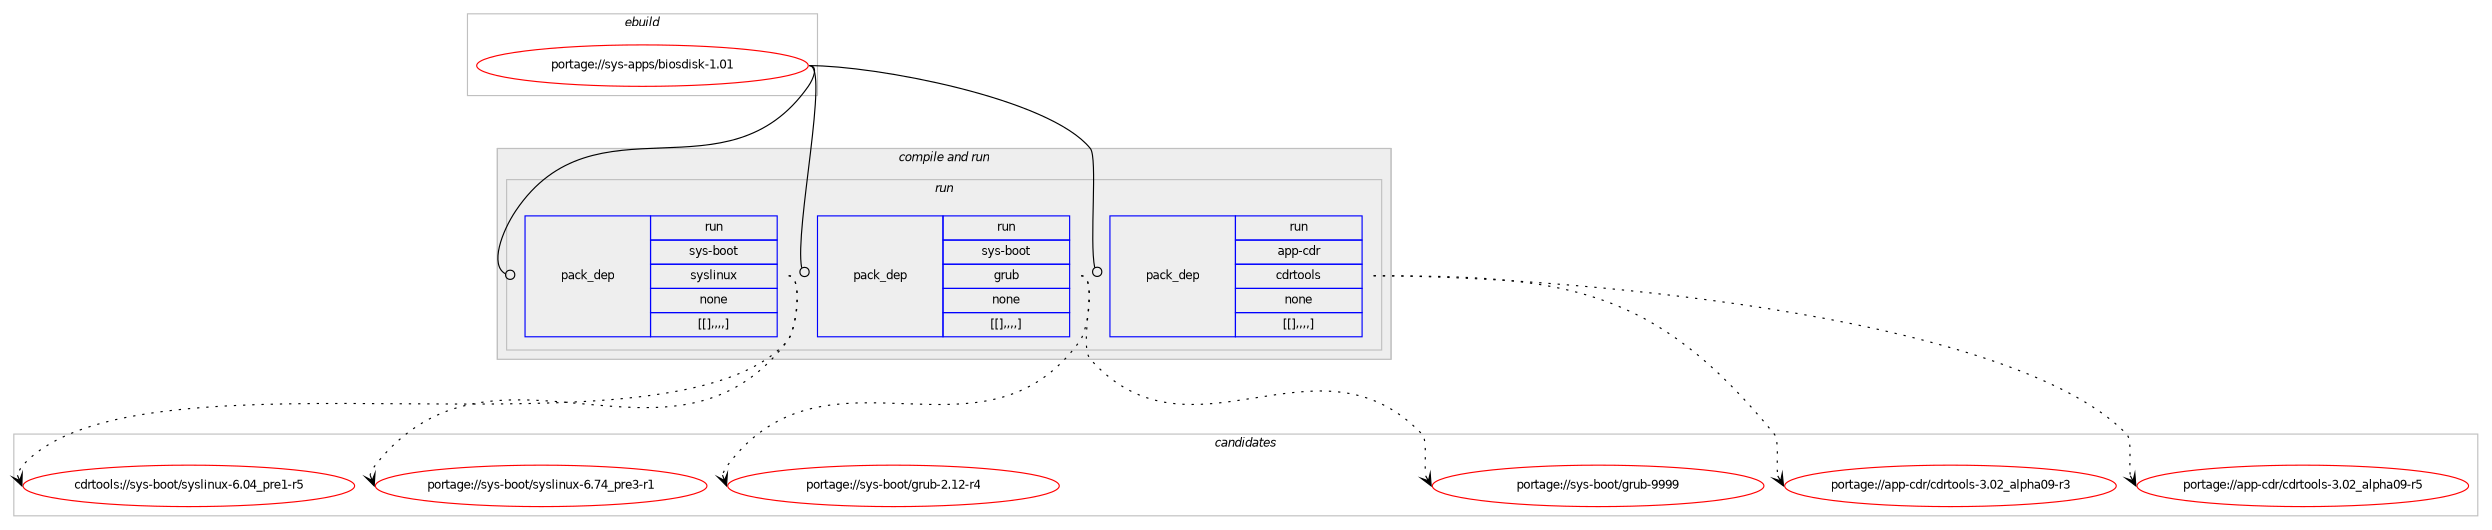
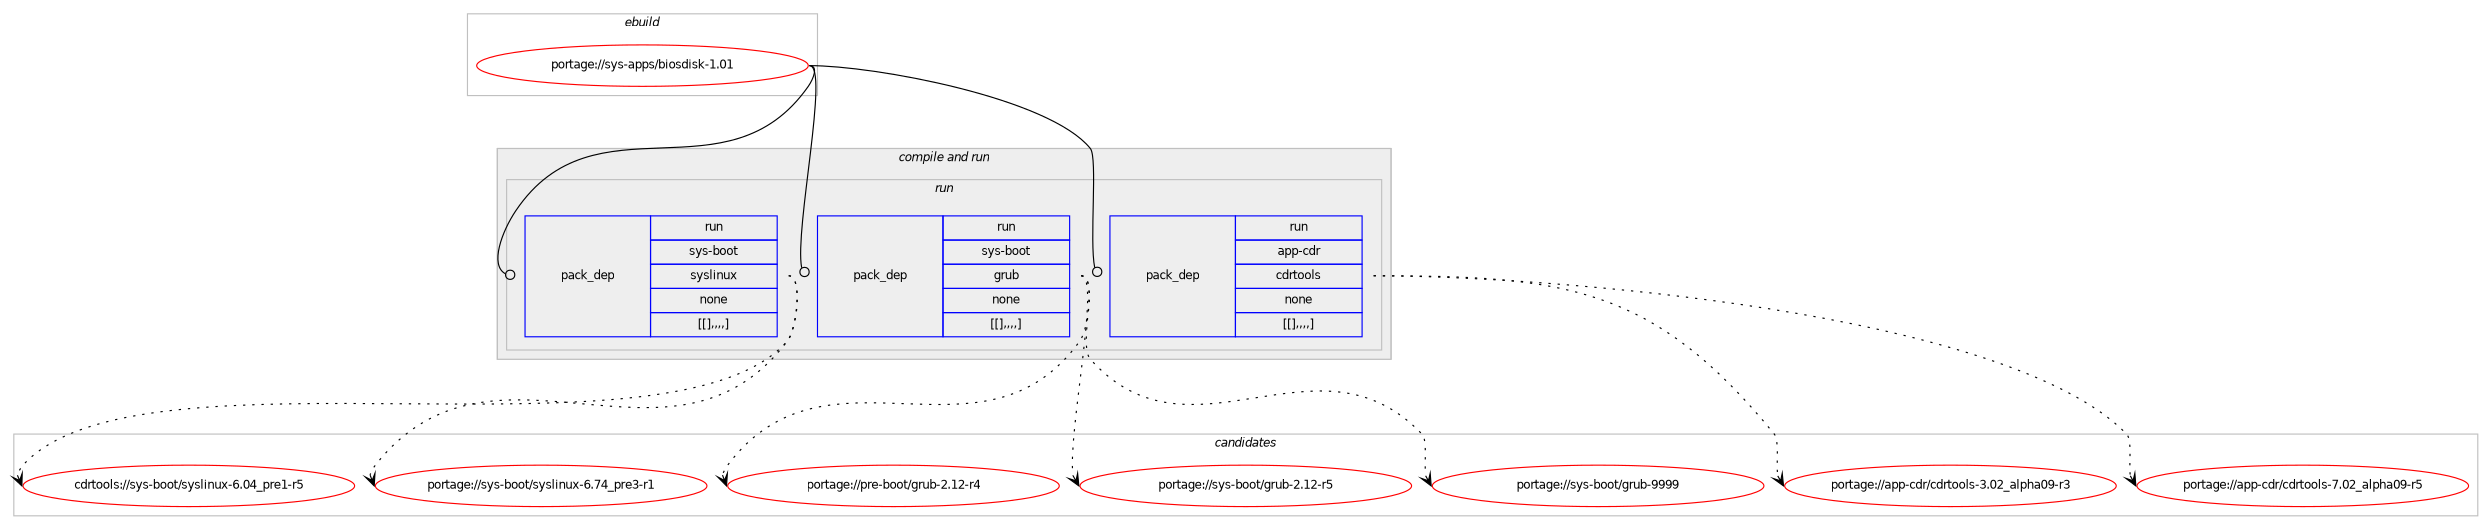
(893, 486) -> (893, 486)
none -> (1246, 486)
(2303, 486) -> (2303, 486)
